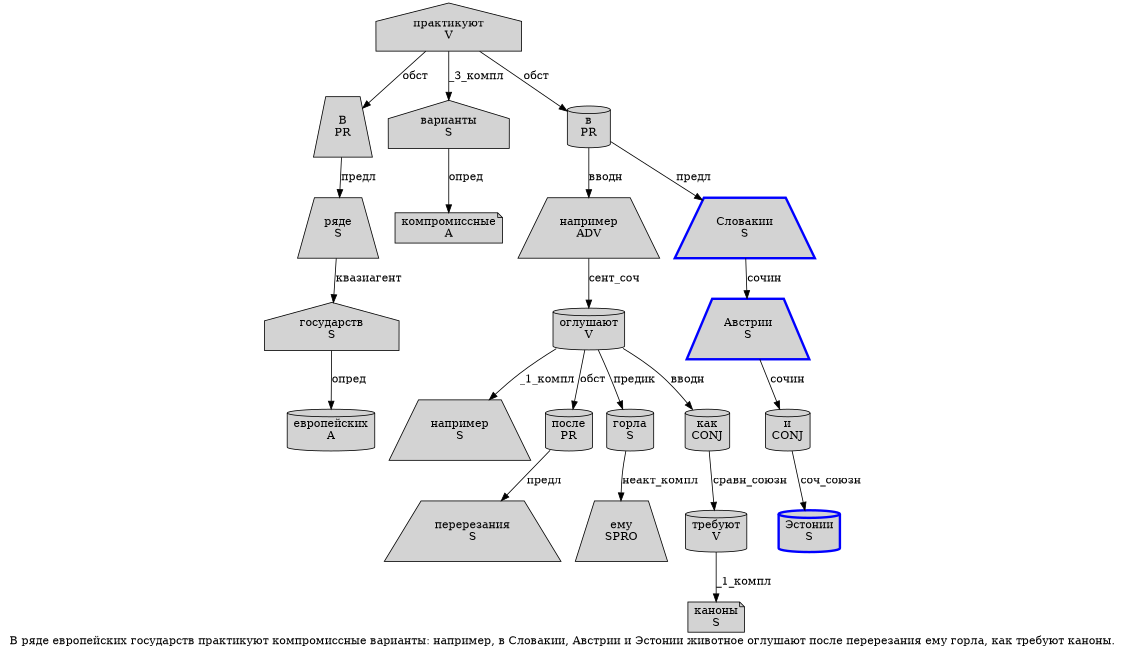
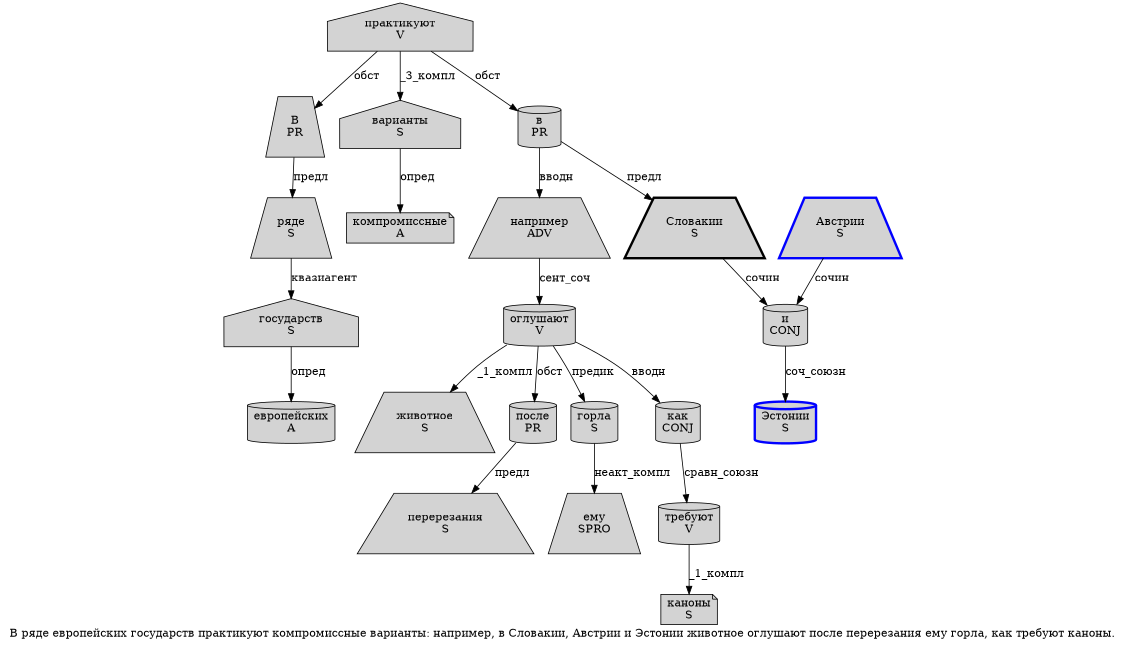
(745, 228) -> (695, 228)
(746, 274) -> (742, 279)
(460, 430) -> (425, 422)
